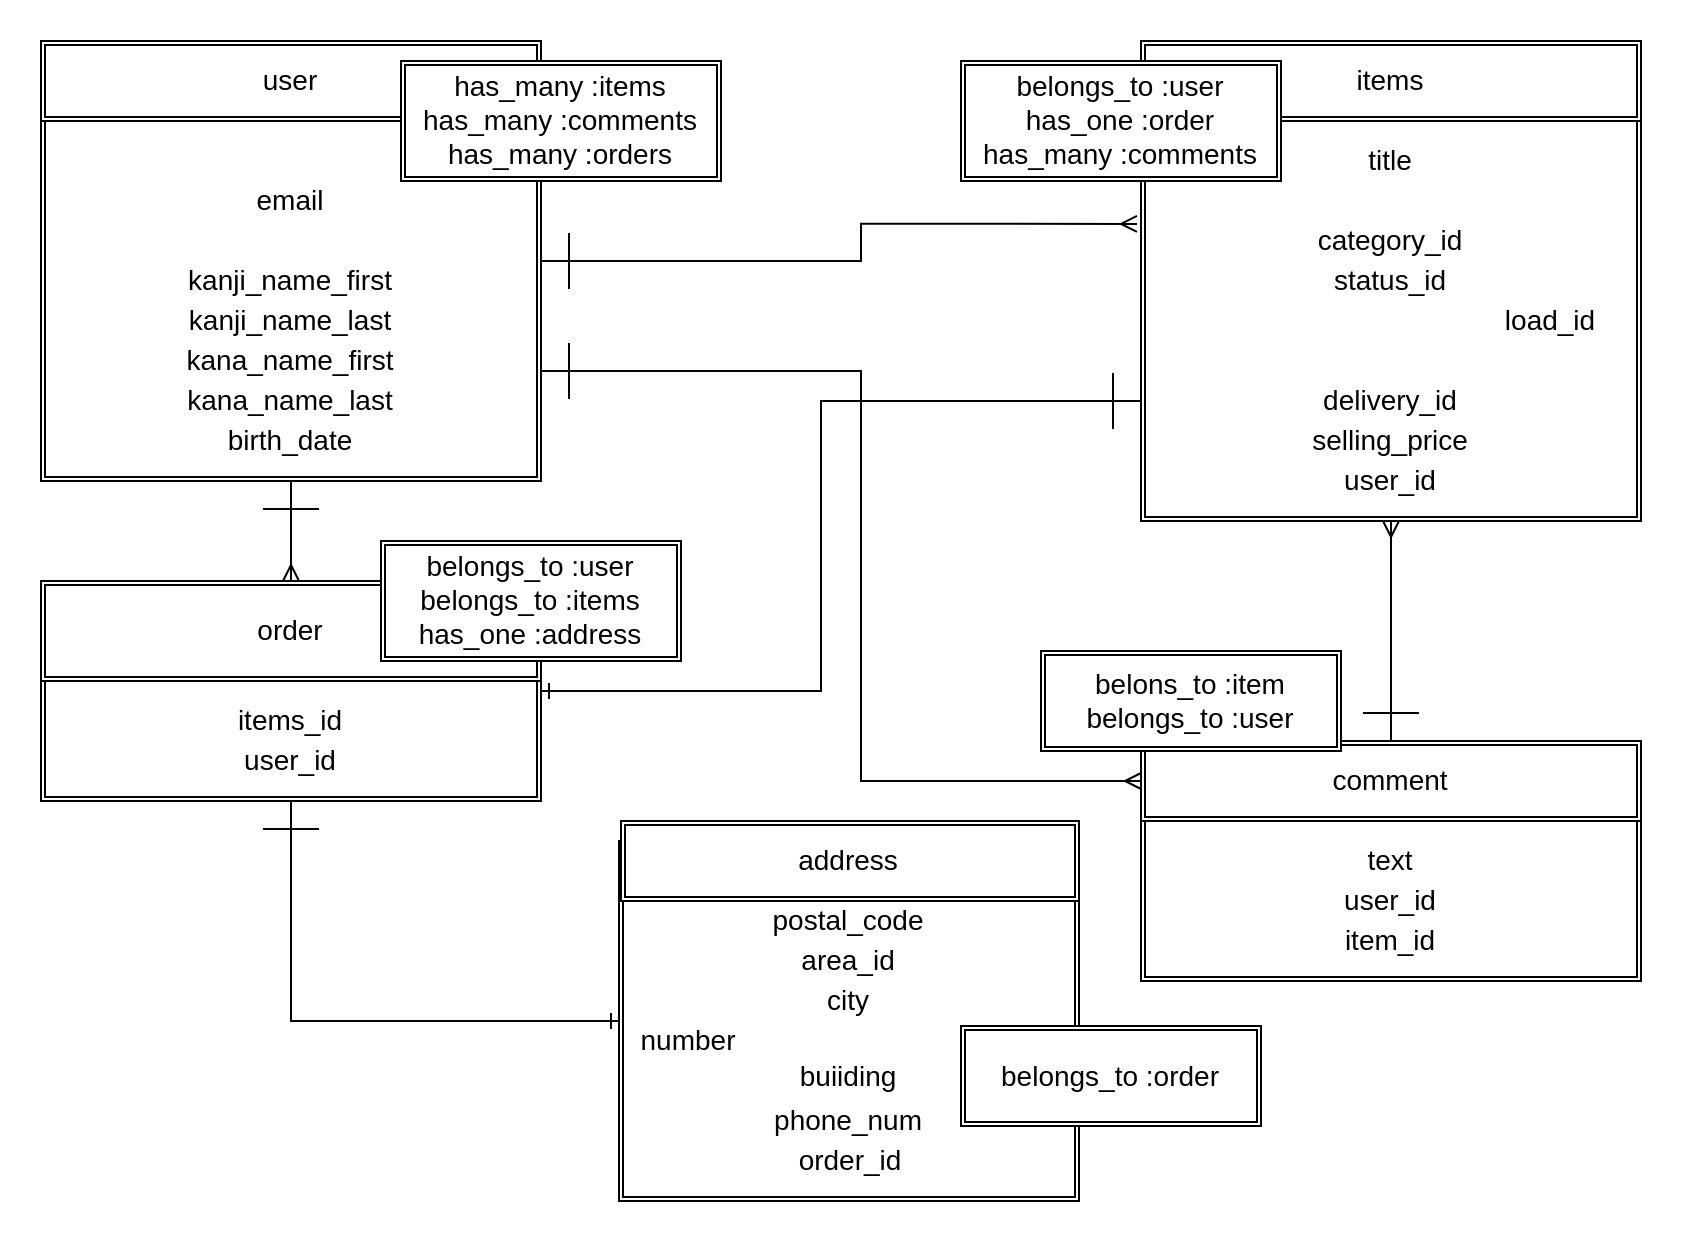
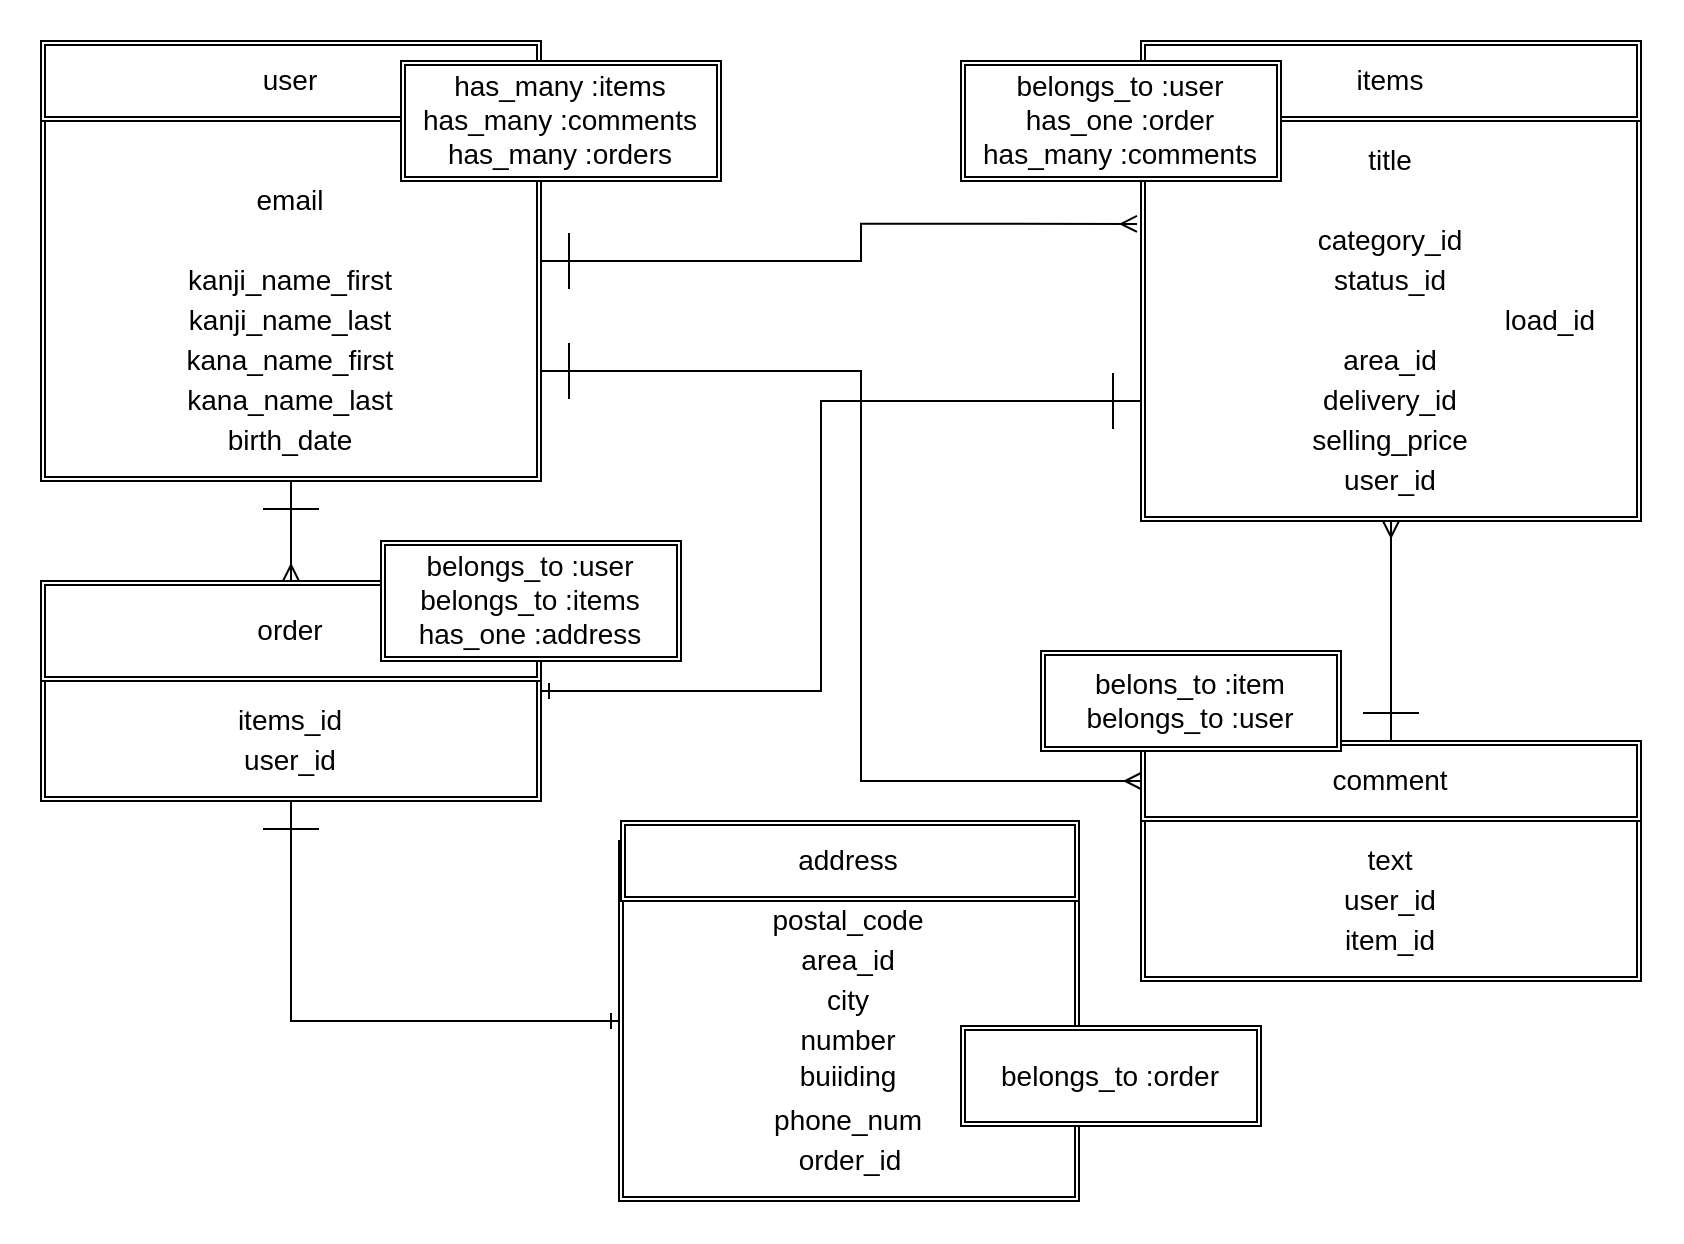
none -> (1391, 361)
(689, 1041) -> (849, 1041)
